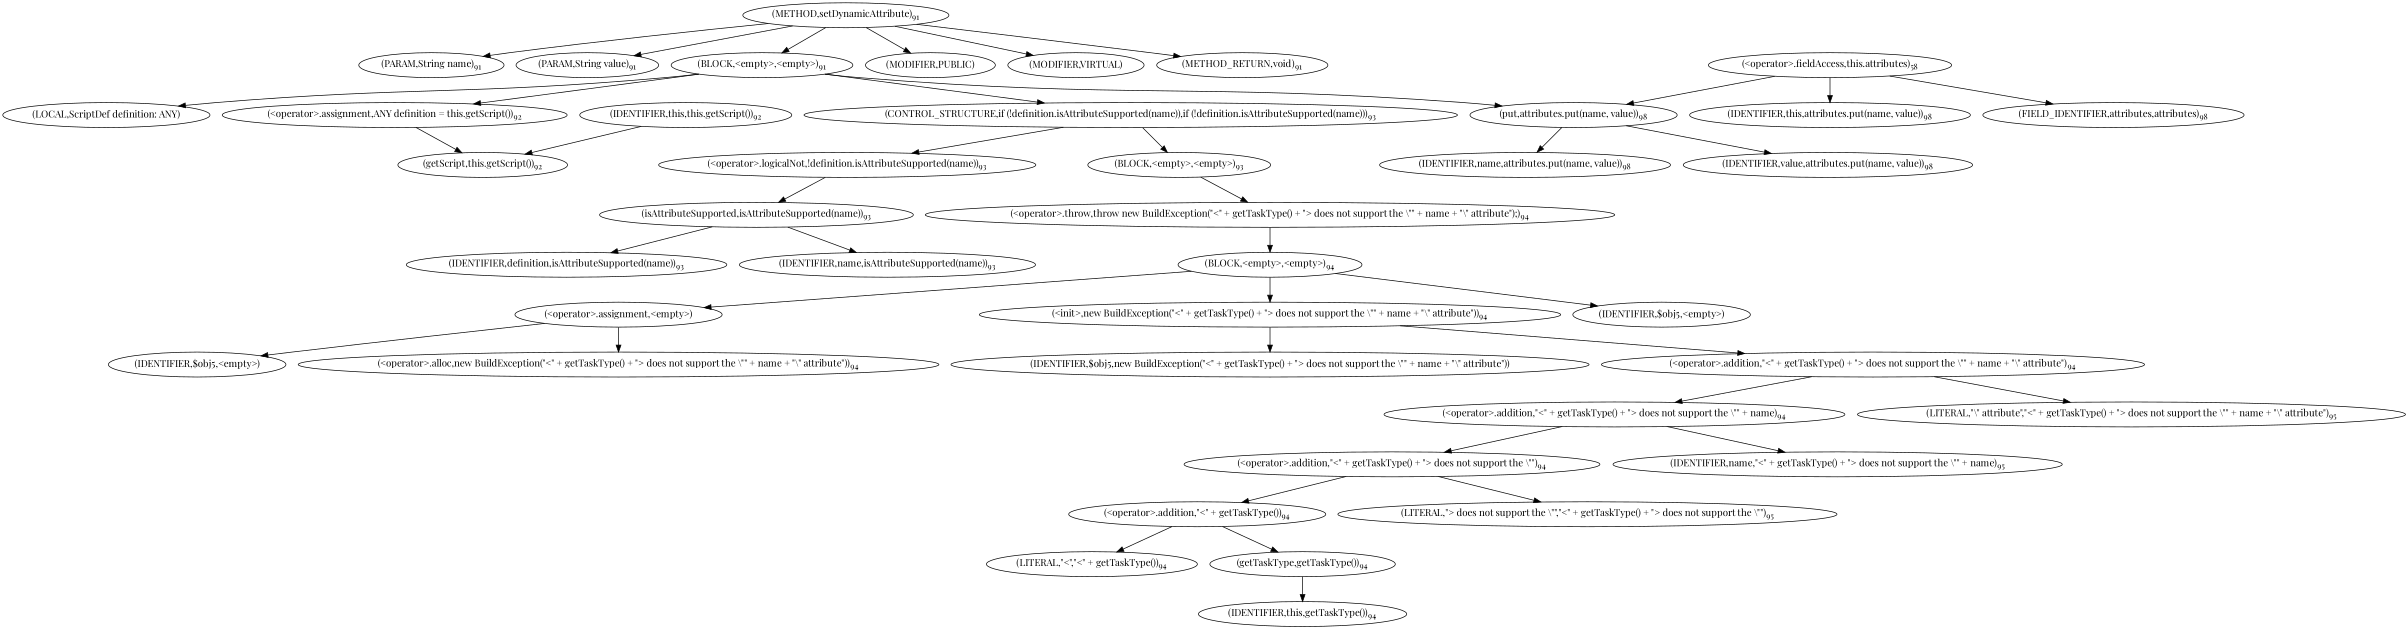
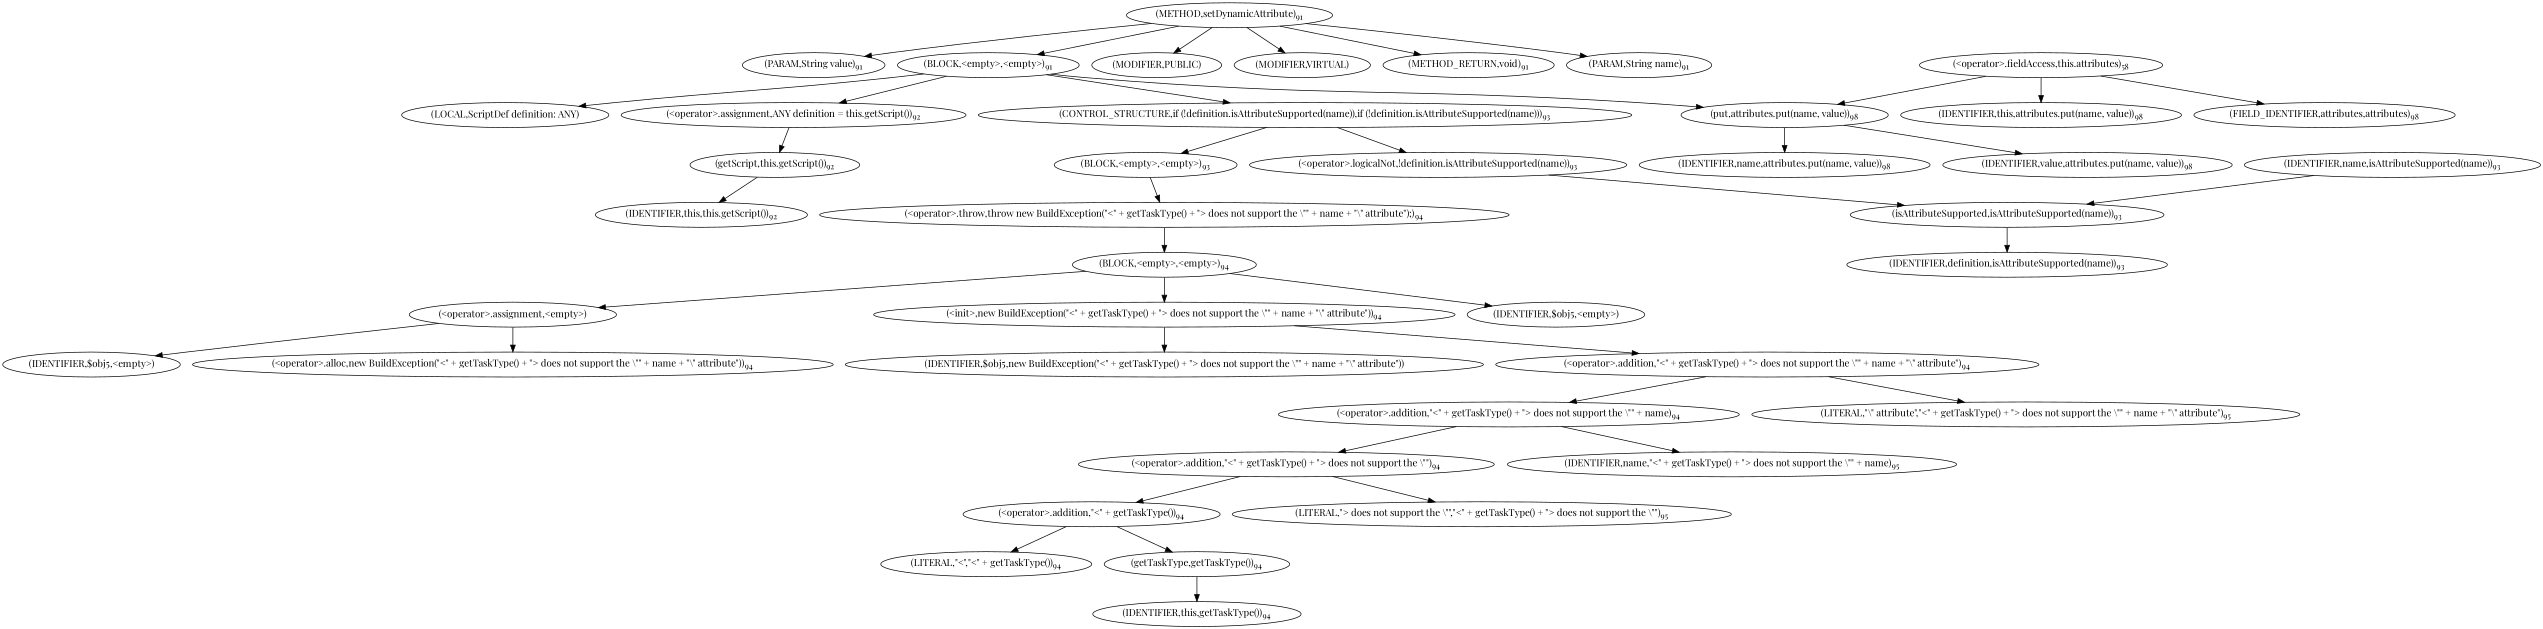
(587, 139) -> (741, 188)
(819, 239) -> (2204, 189)
